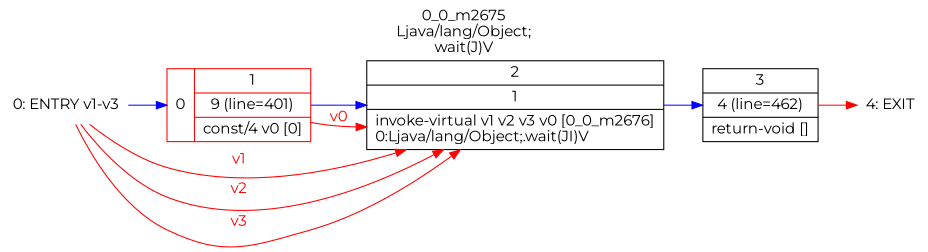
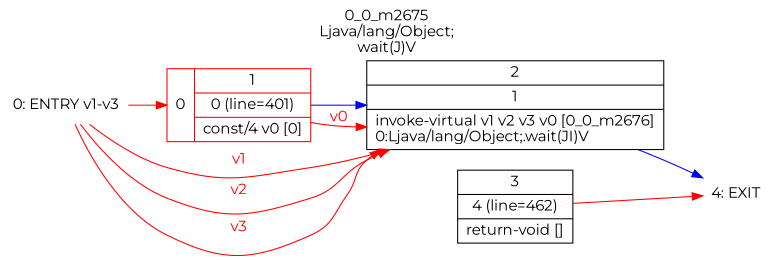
(142, 105) -> (142, 105)
(253, 105) -> (253, 105)
(678, 105) -> (666, 161)
